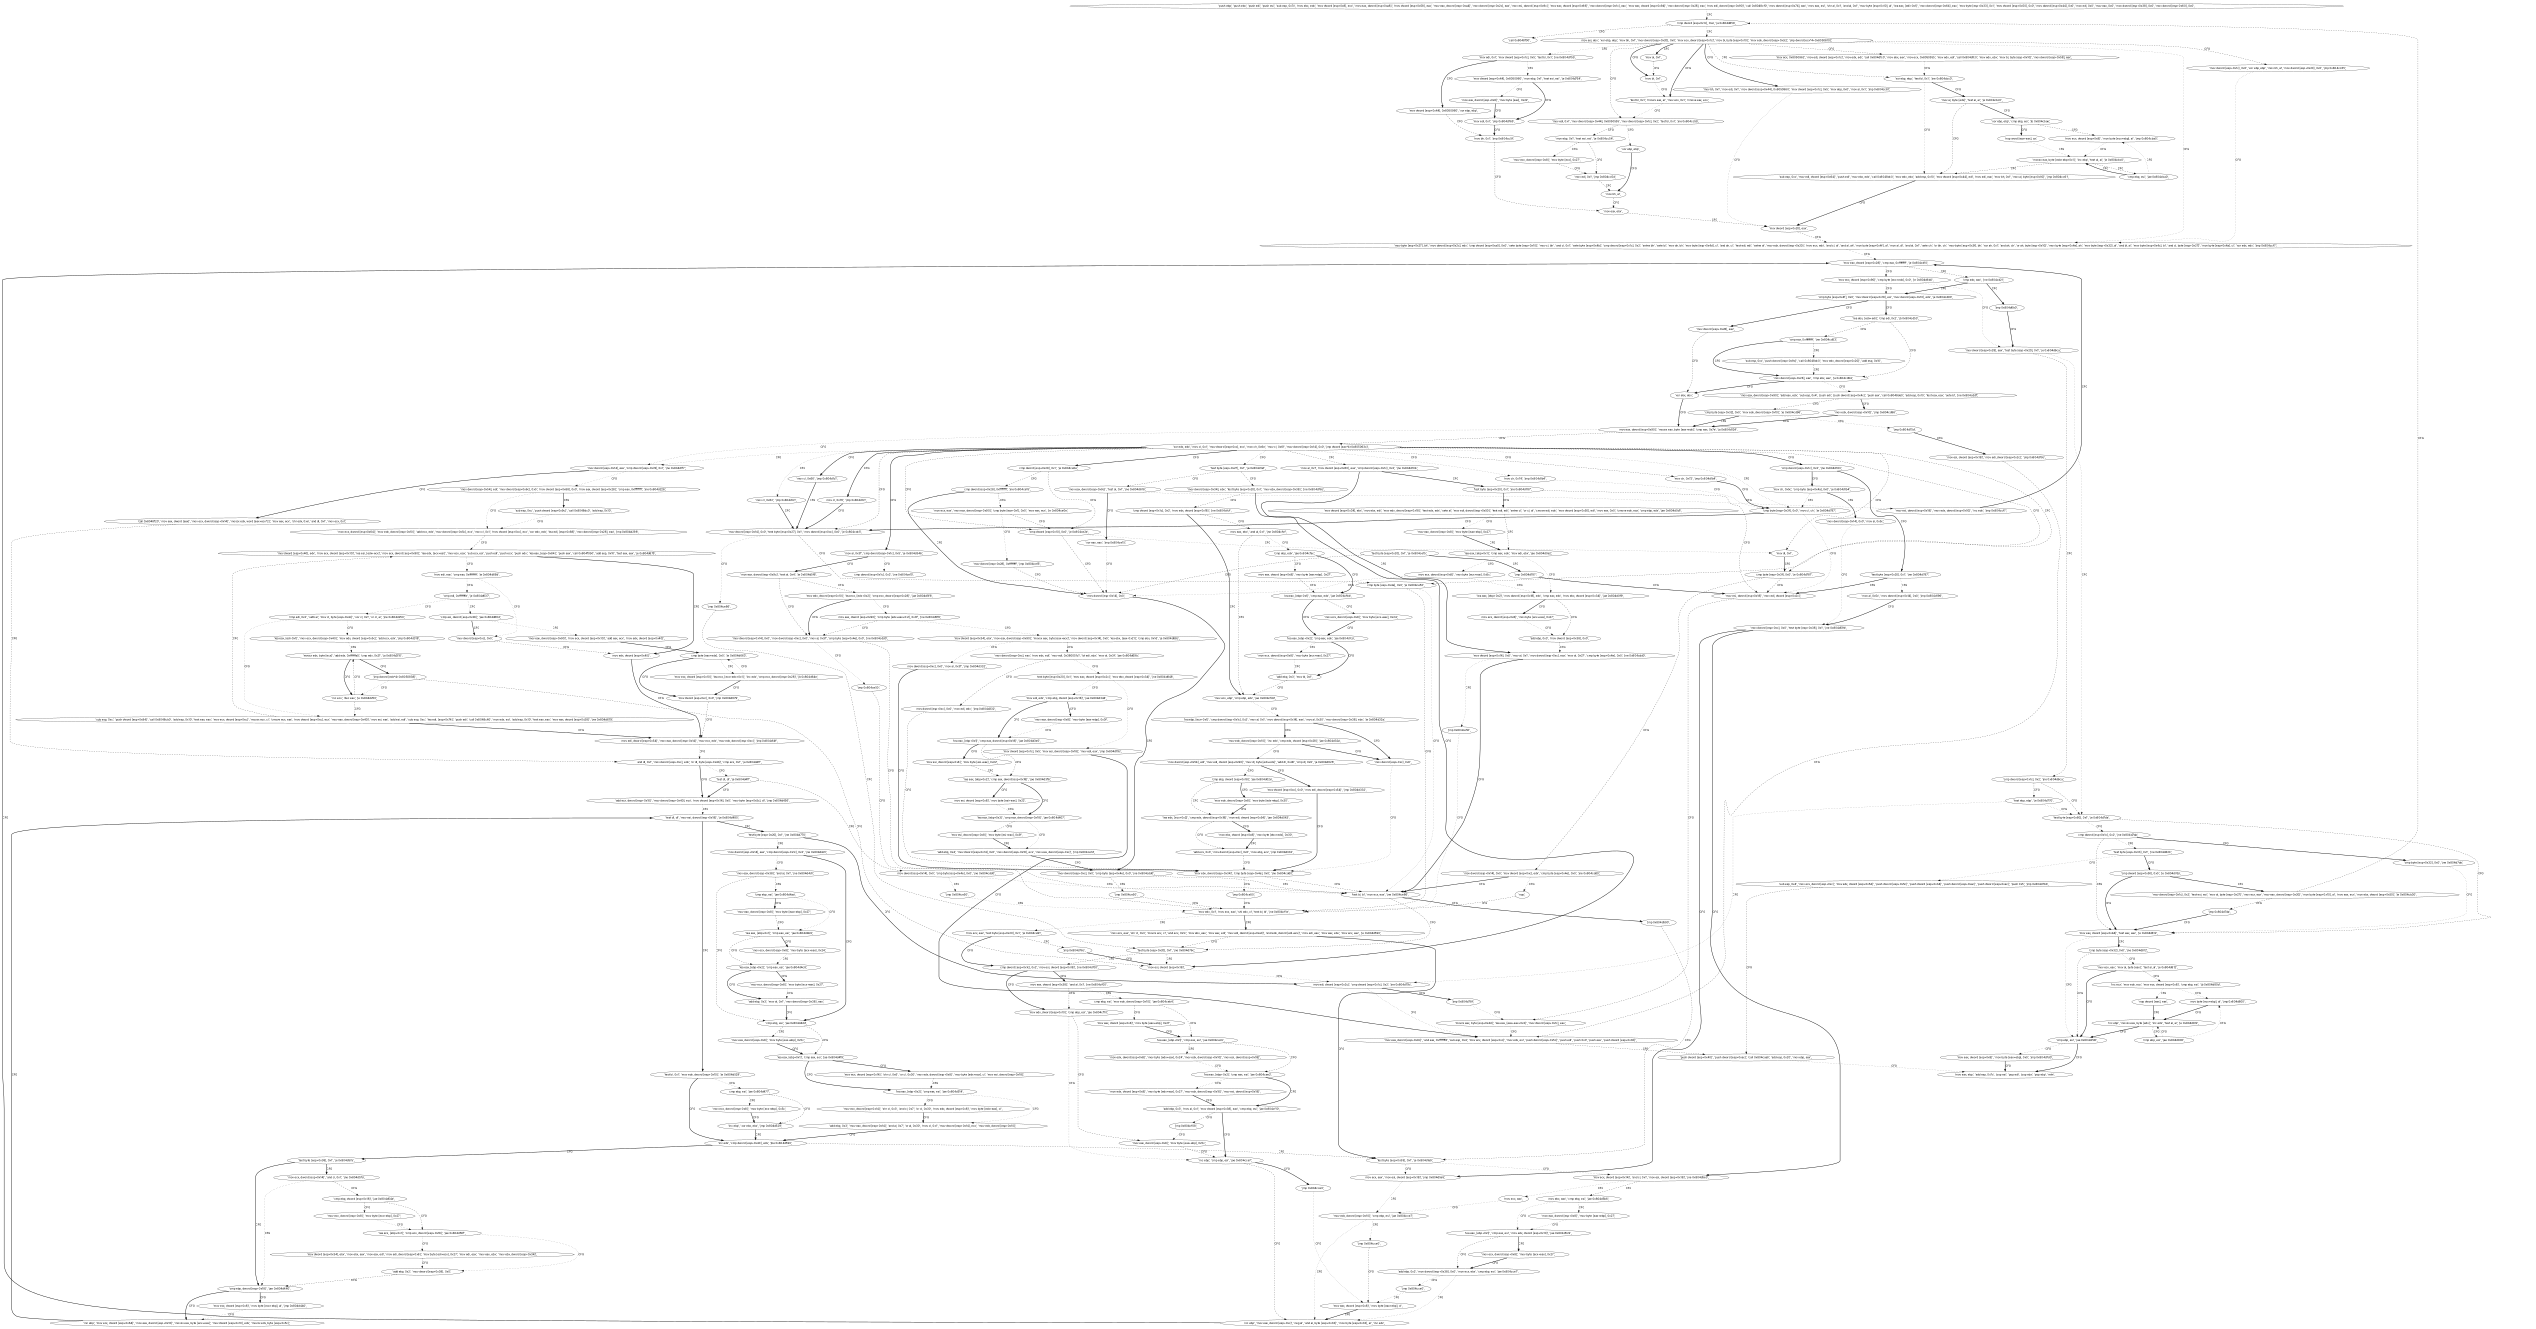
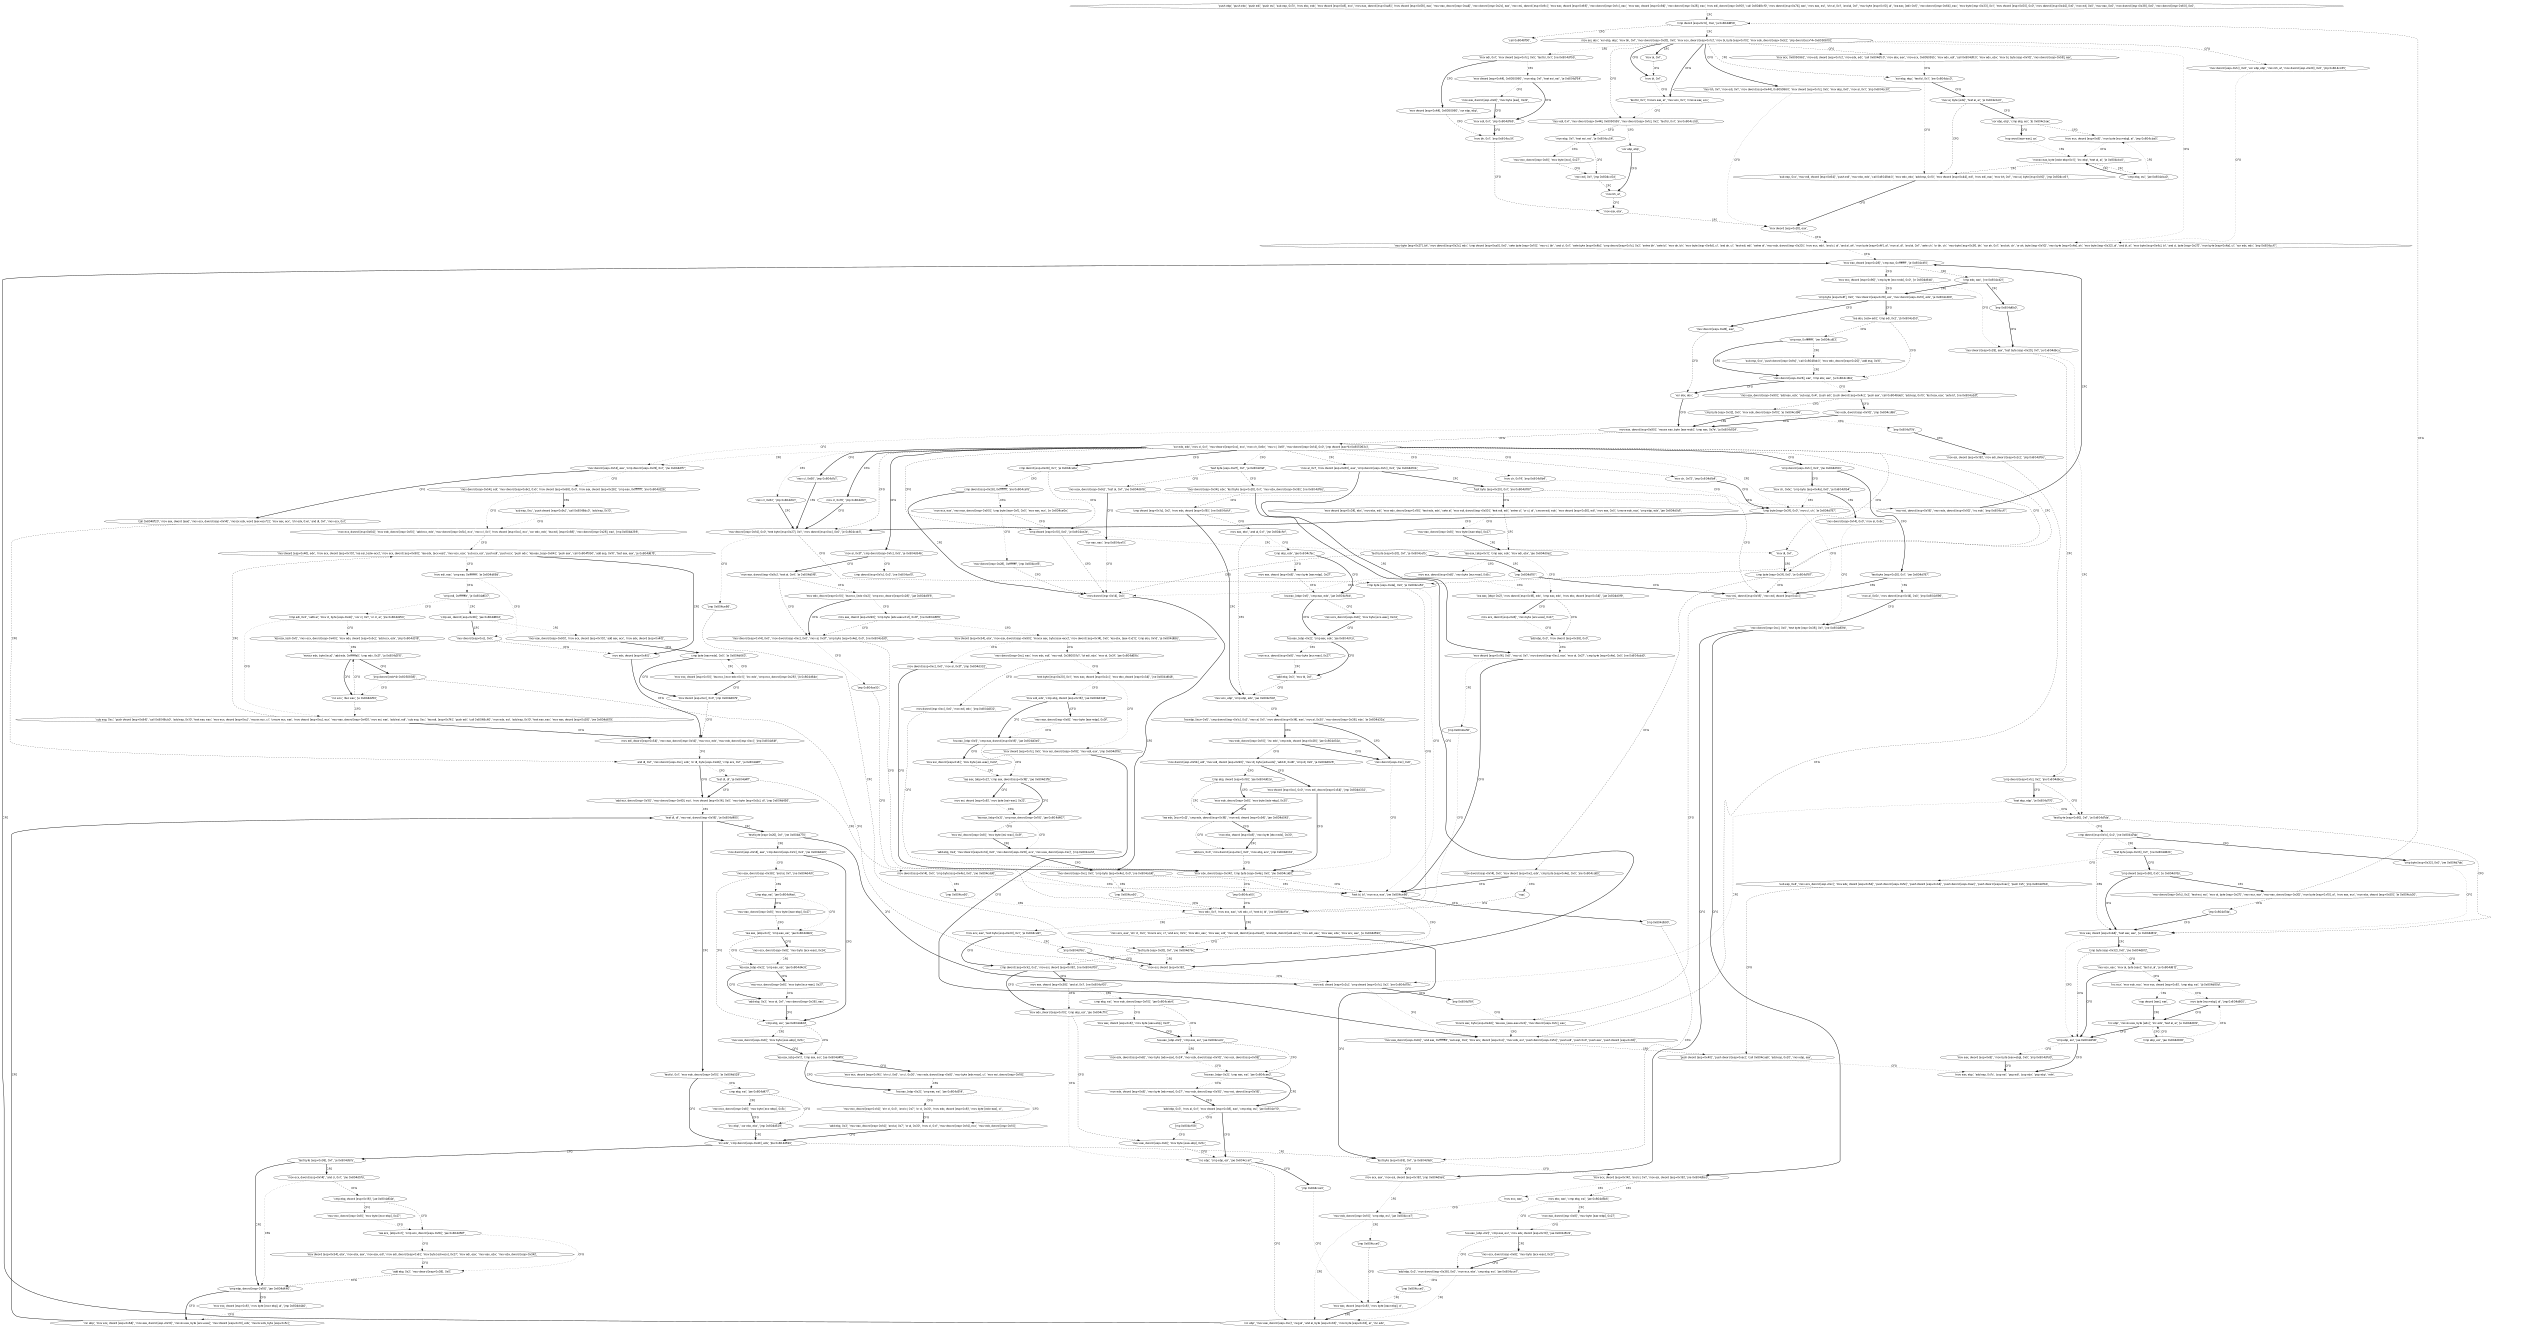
(1905, 430) -> (1905, 430)
(2034, 789) -> (2034, 789)
